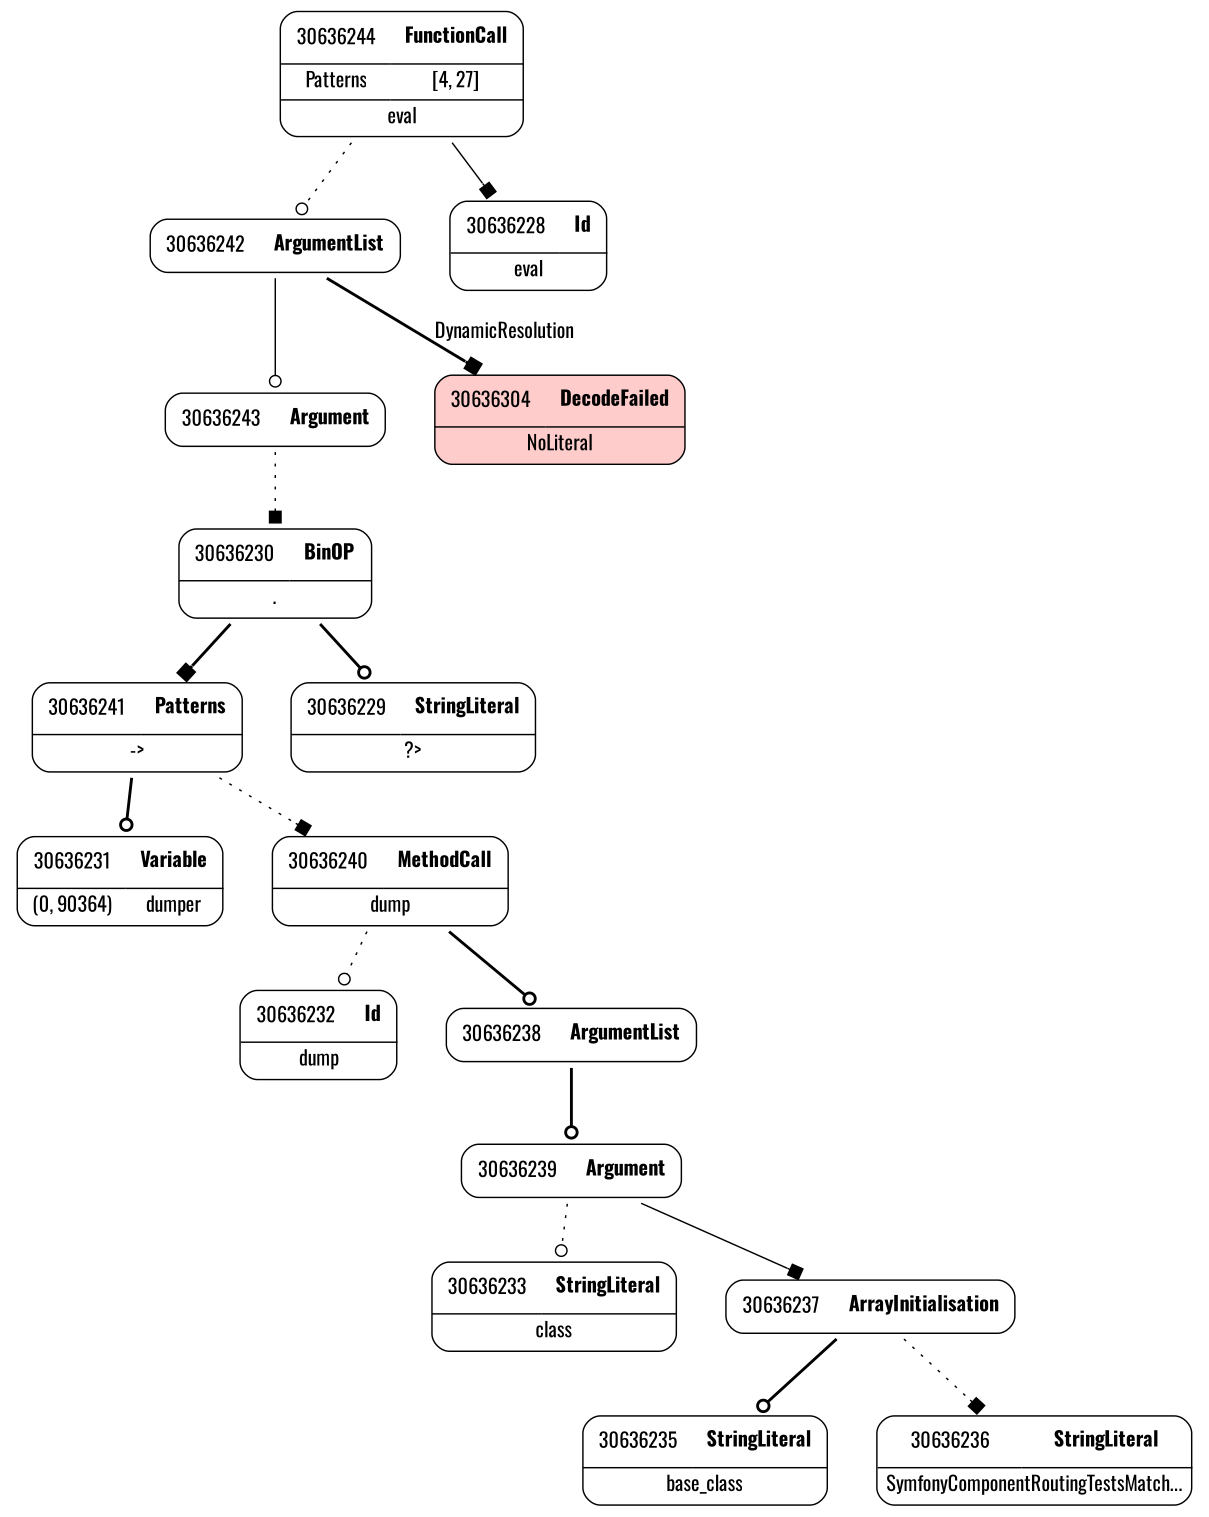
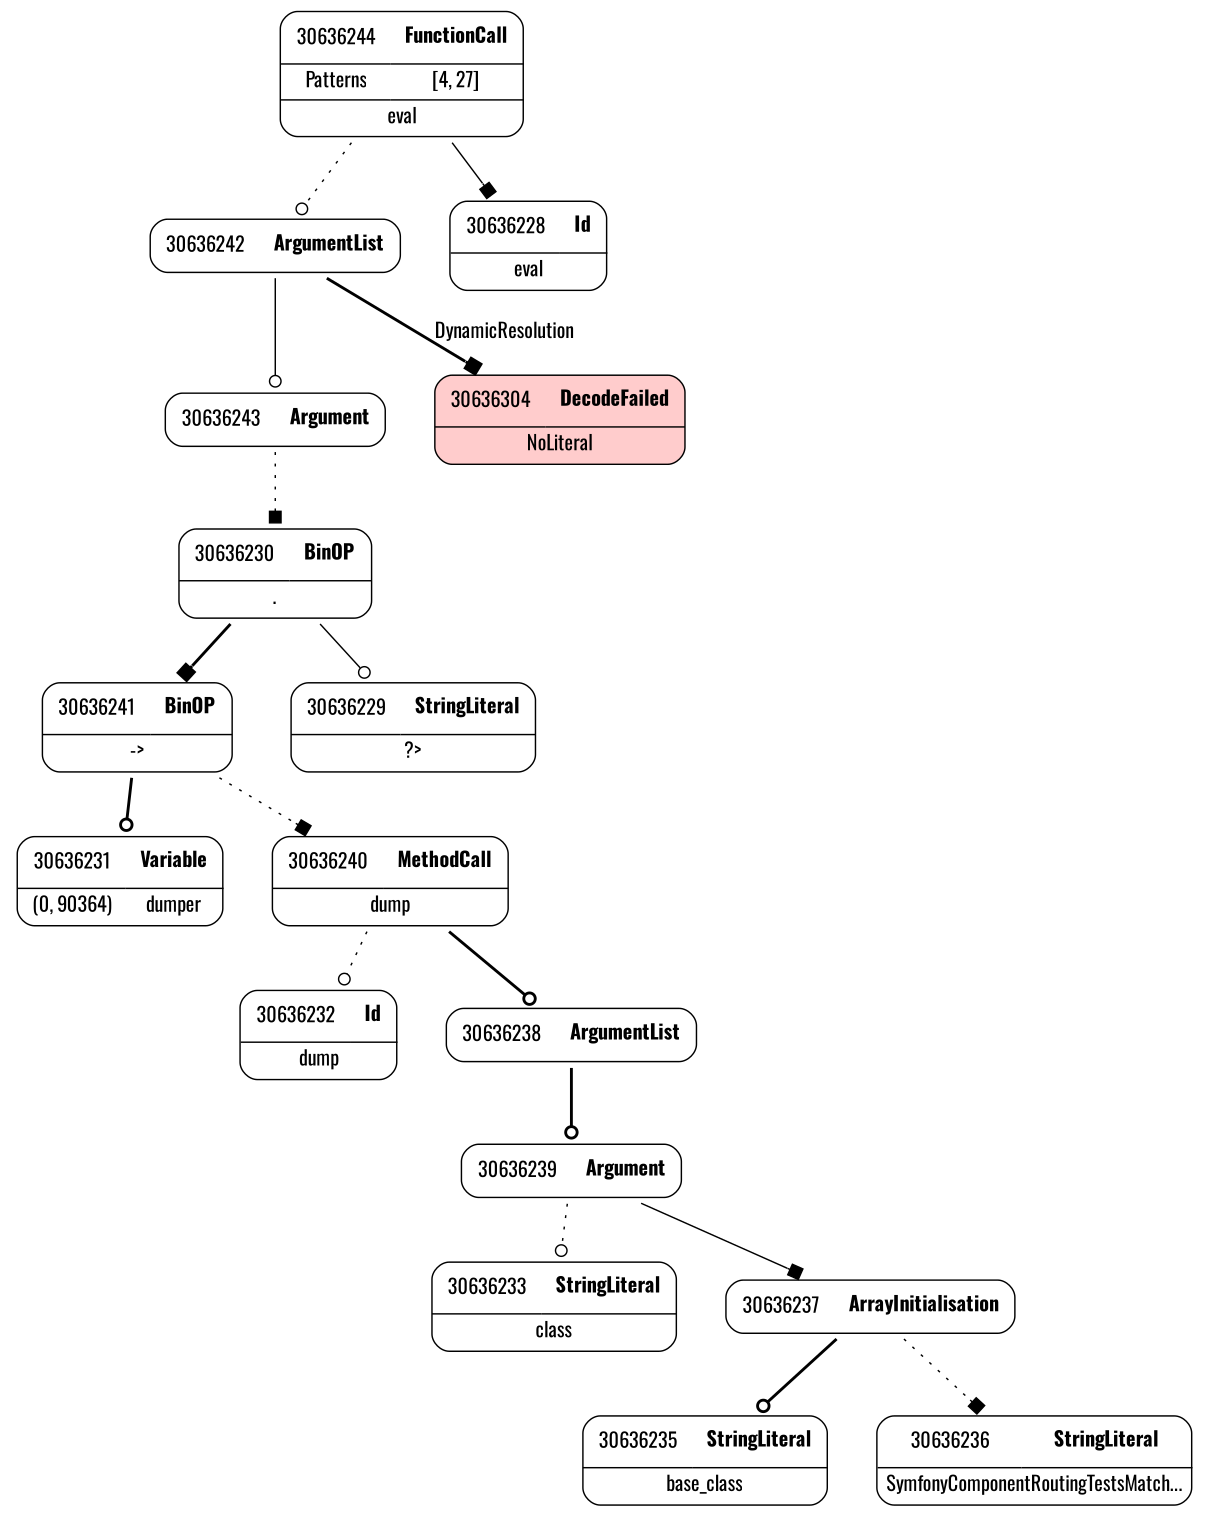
(340, 646) -> (340, 646)
(190, 707) -> (190, 707)
